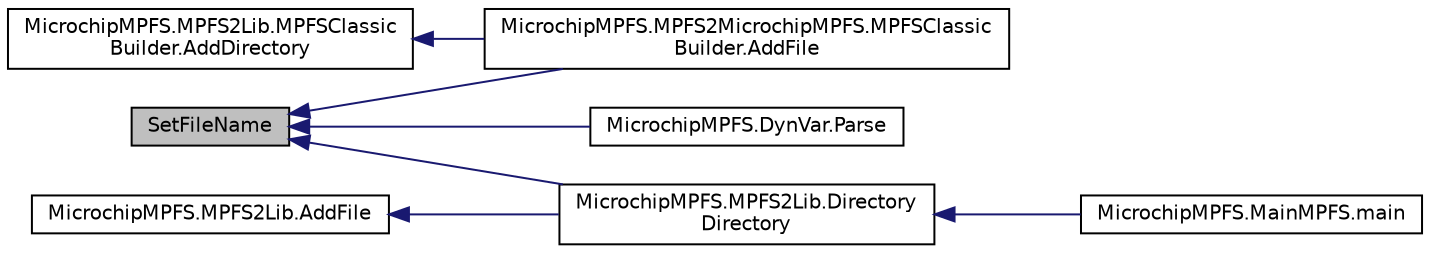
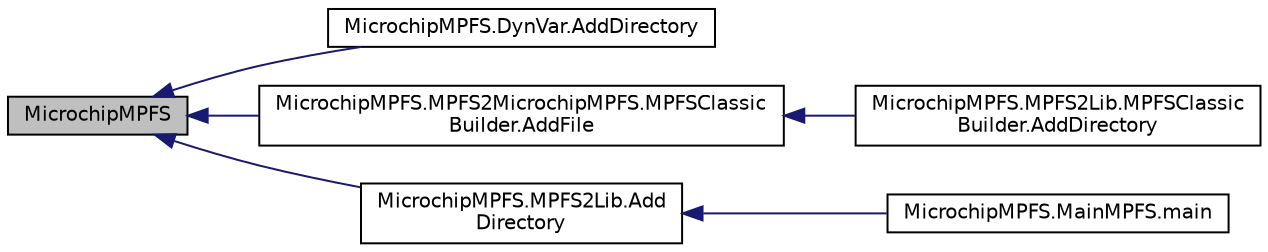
(459, 39) -> (830, 116)
(210, 127) -> (98, 116)
(747, 127) -> (522, 28)
(210, 214) -> none
(747, 214) -> (522, 213)
